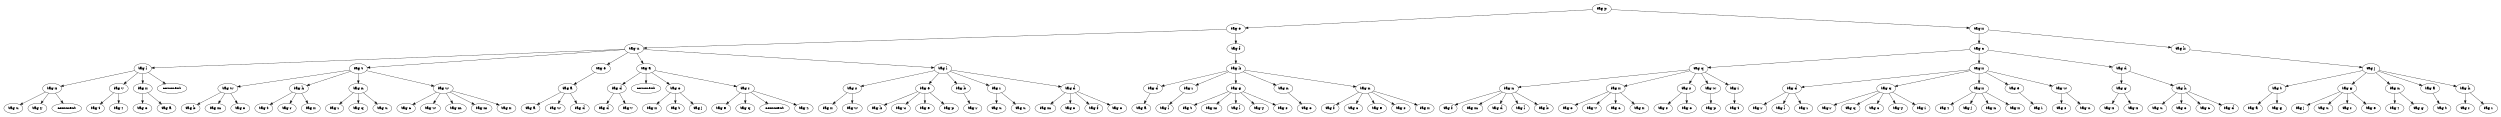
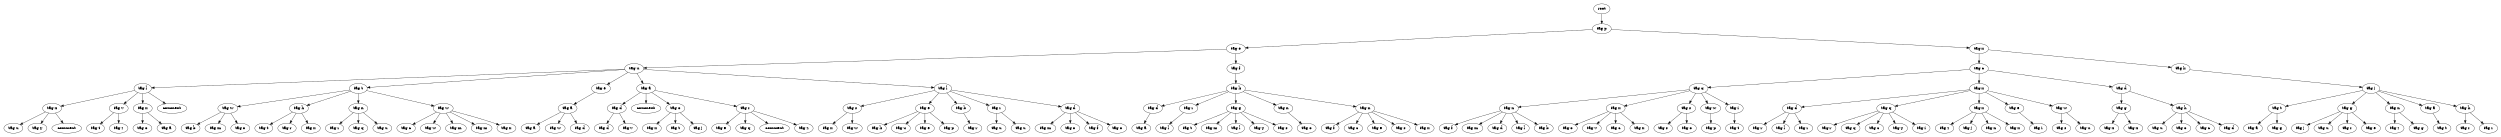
none -> (1602, 9)
